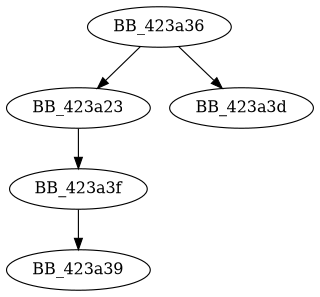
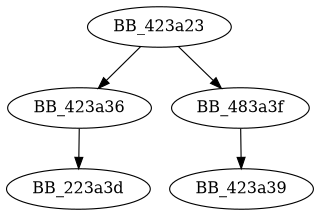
(123, 64) -> (123, 64)
(242, 108) -> (78, 189)
(78, 189) -> (240, 108)
